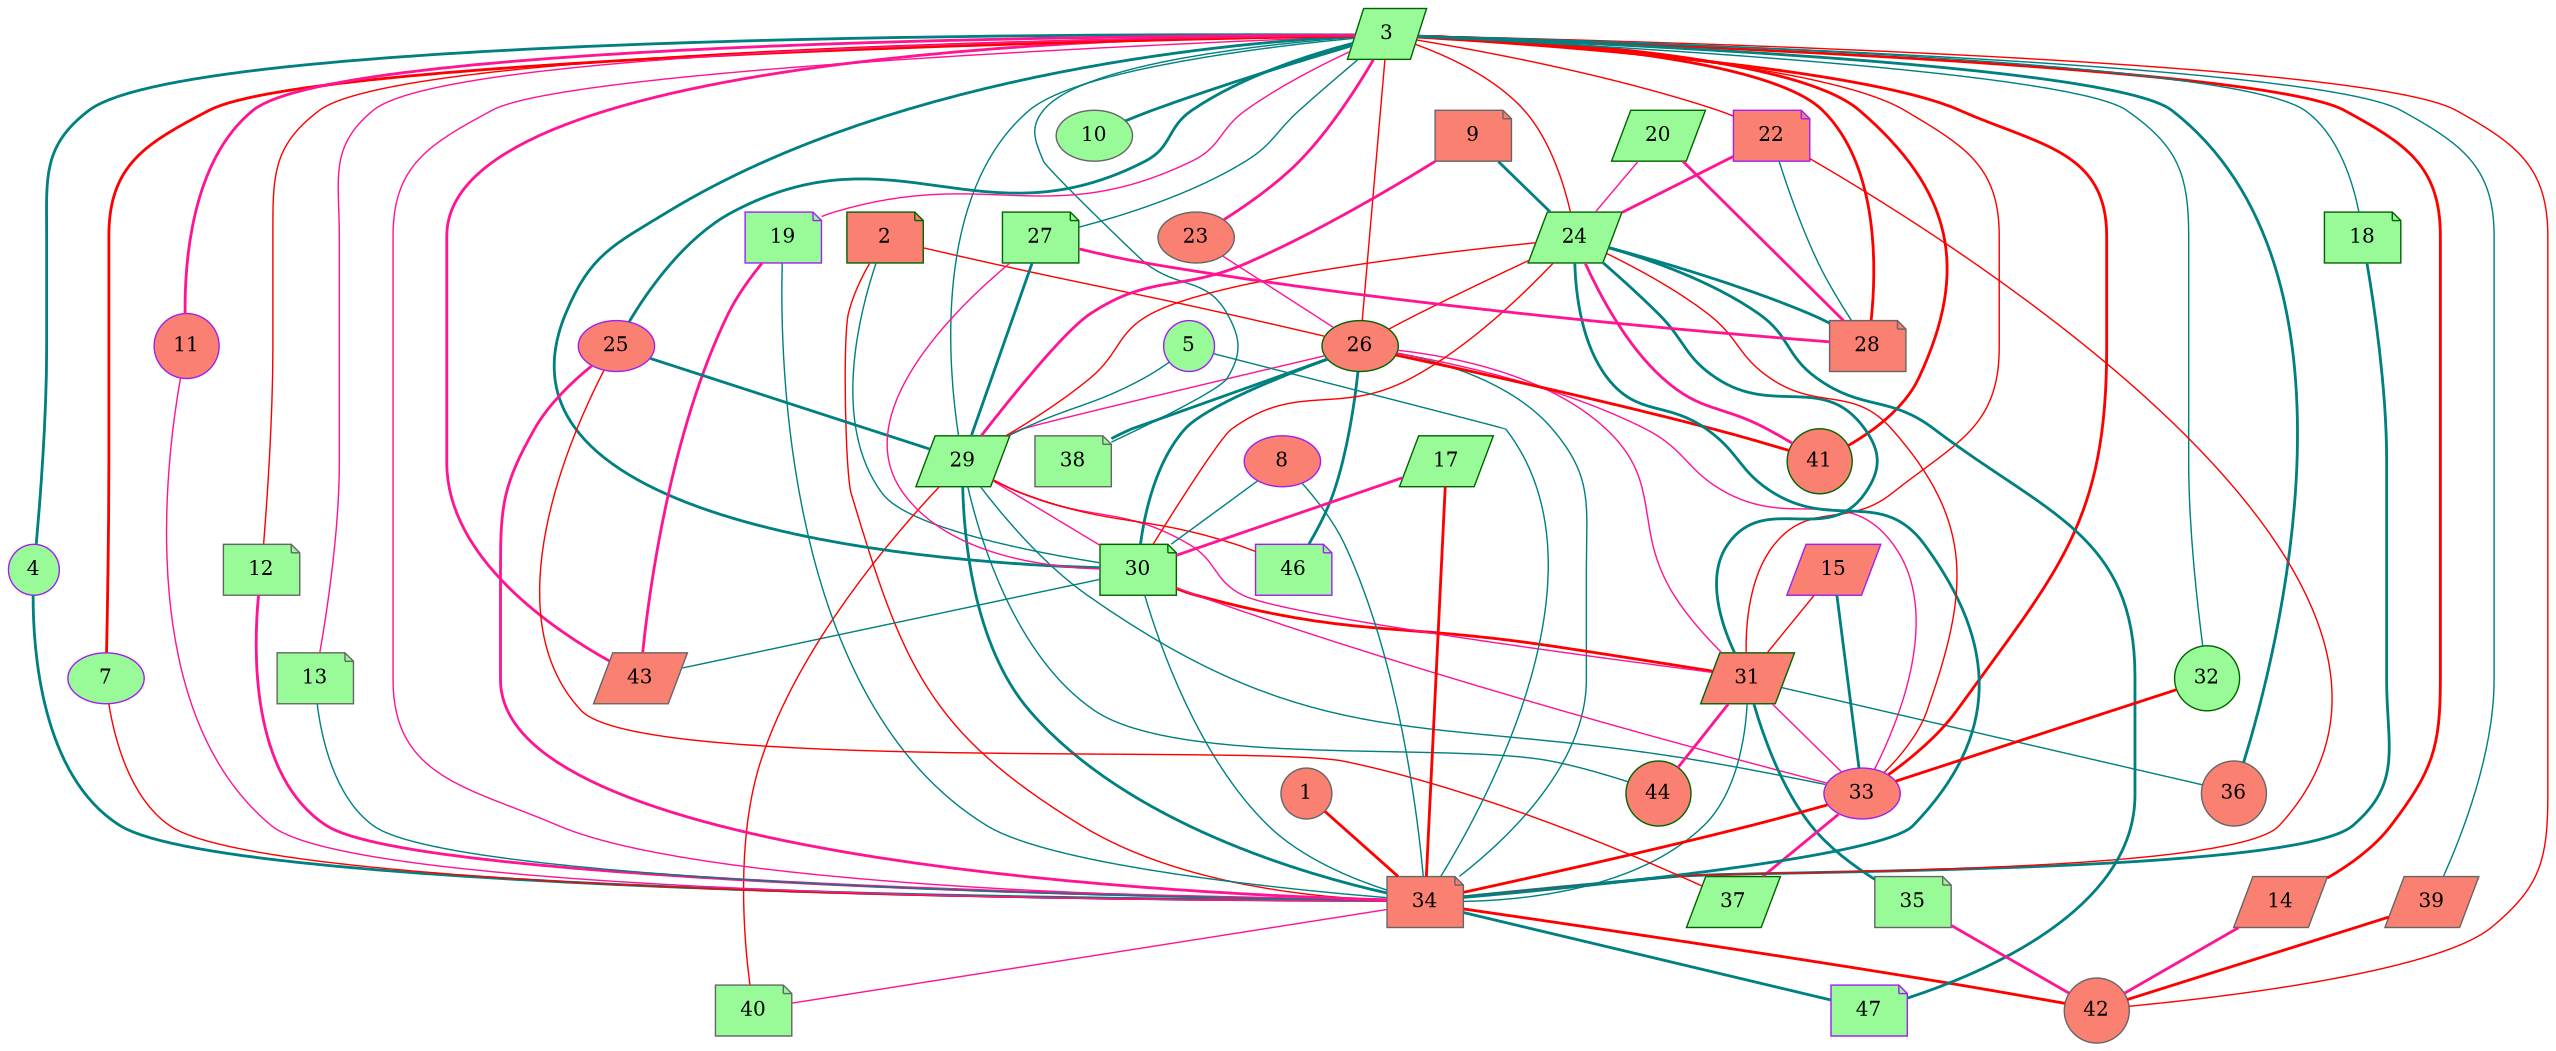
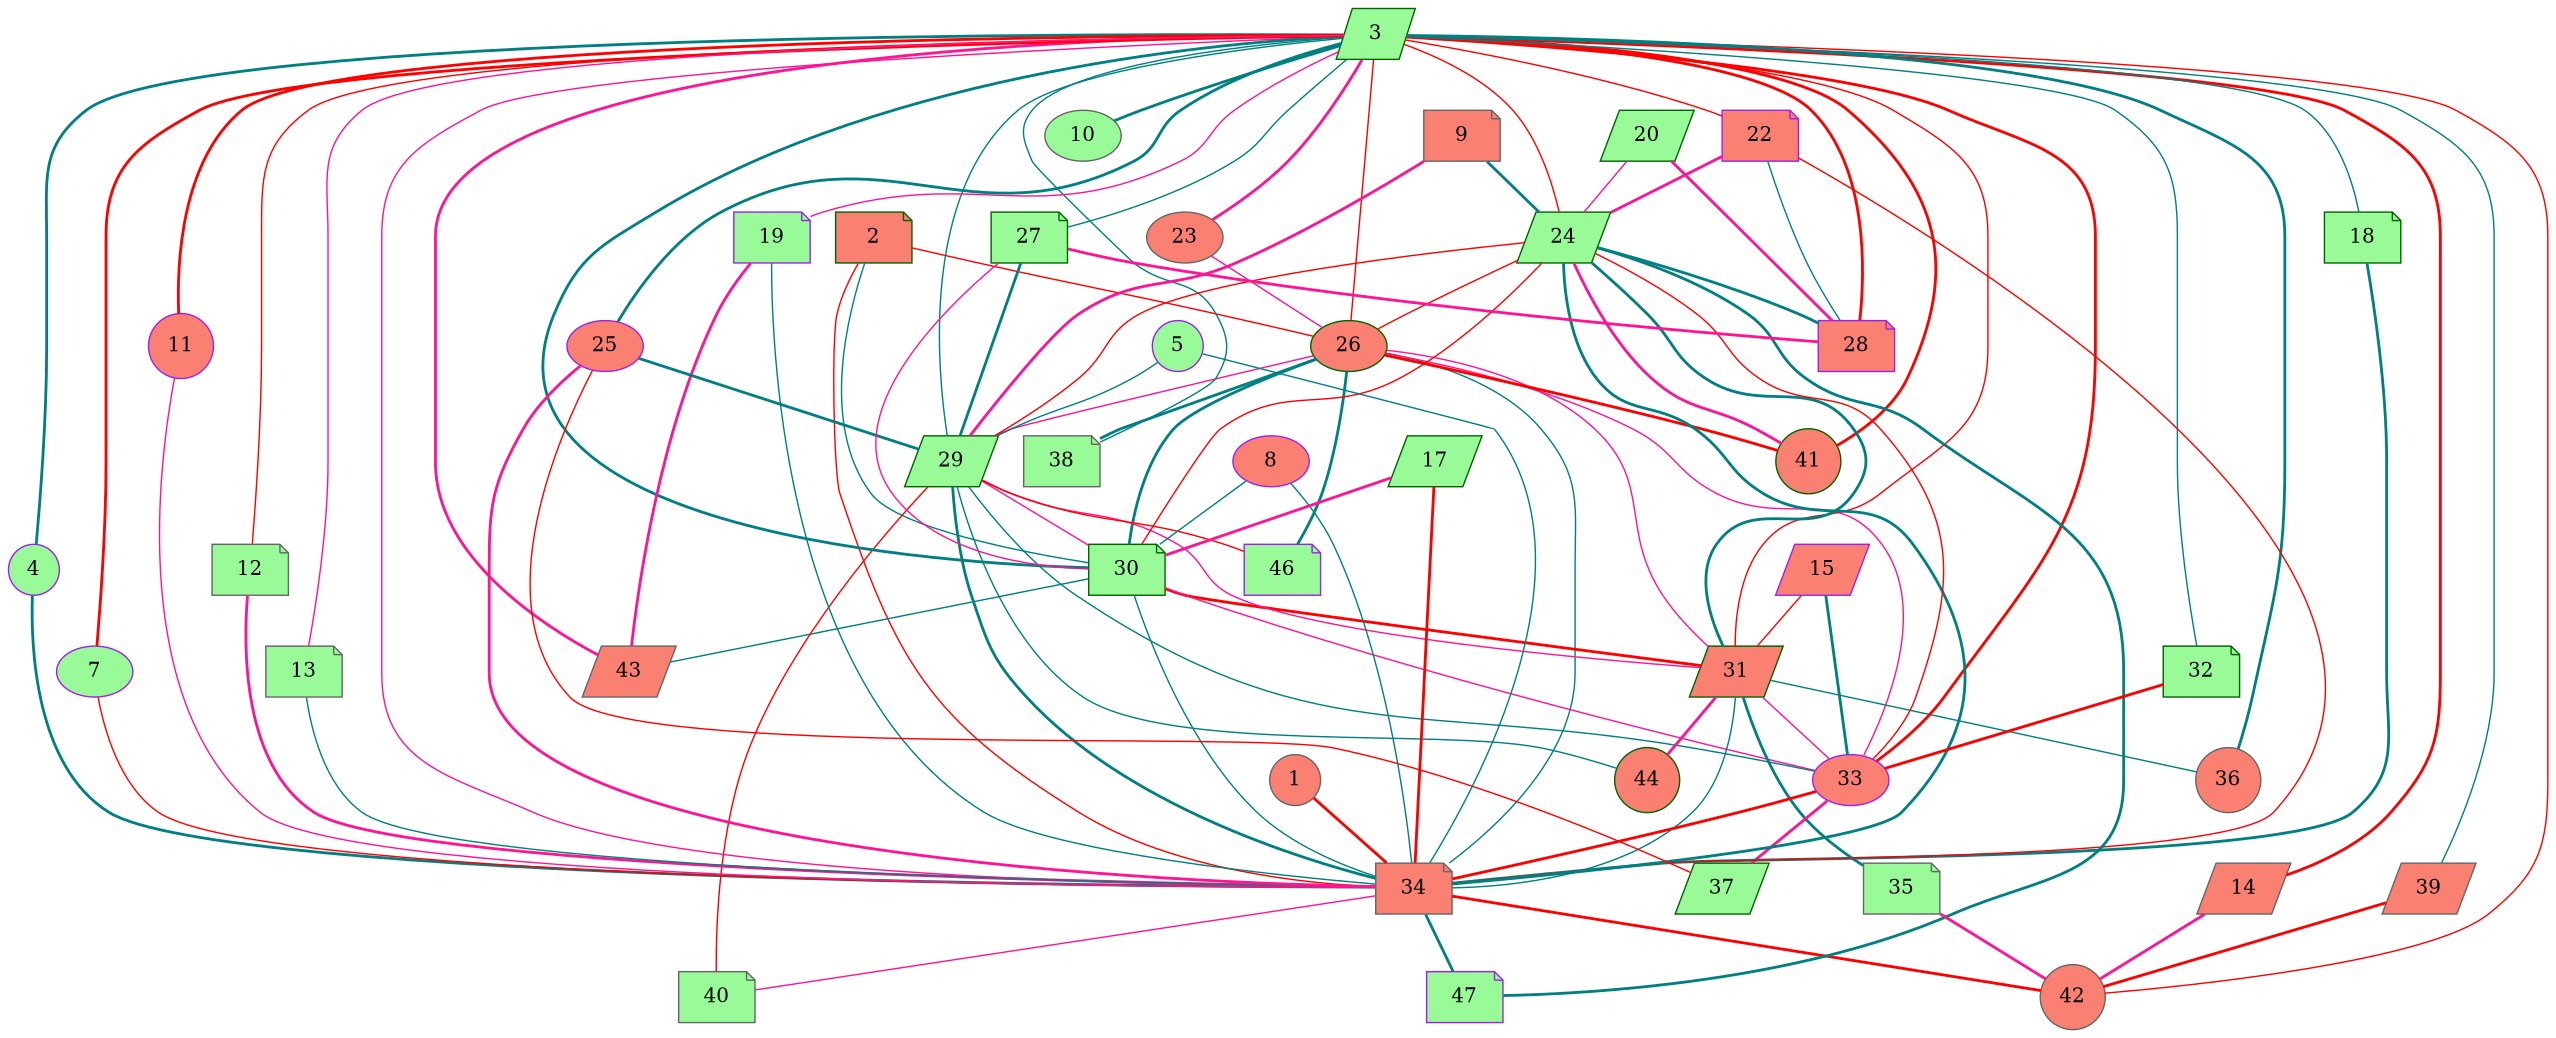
(690, 50) -> (680, 50)
(1868, 346) -> (1856, 346)
(2207, 678) -> (2201, 672)
